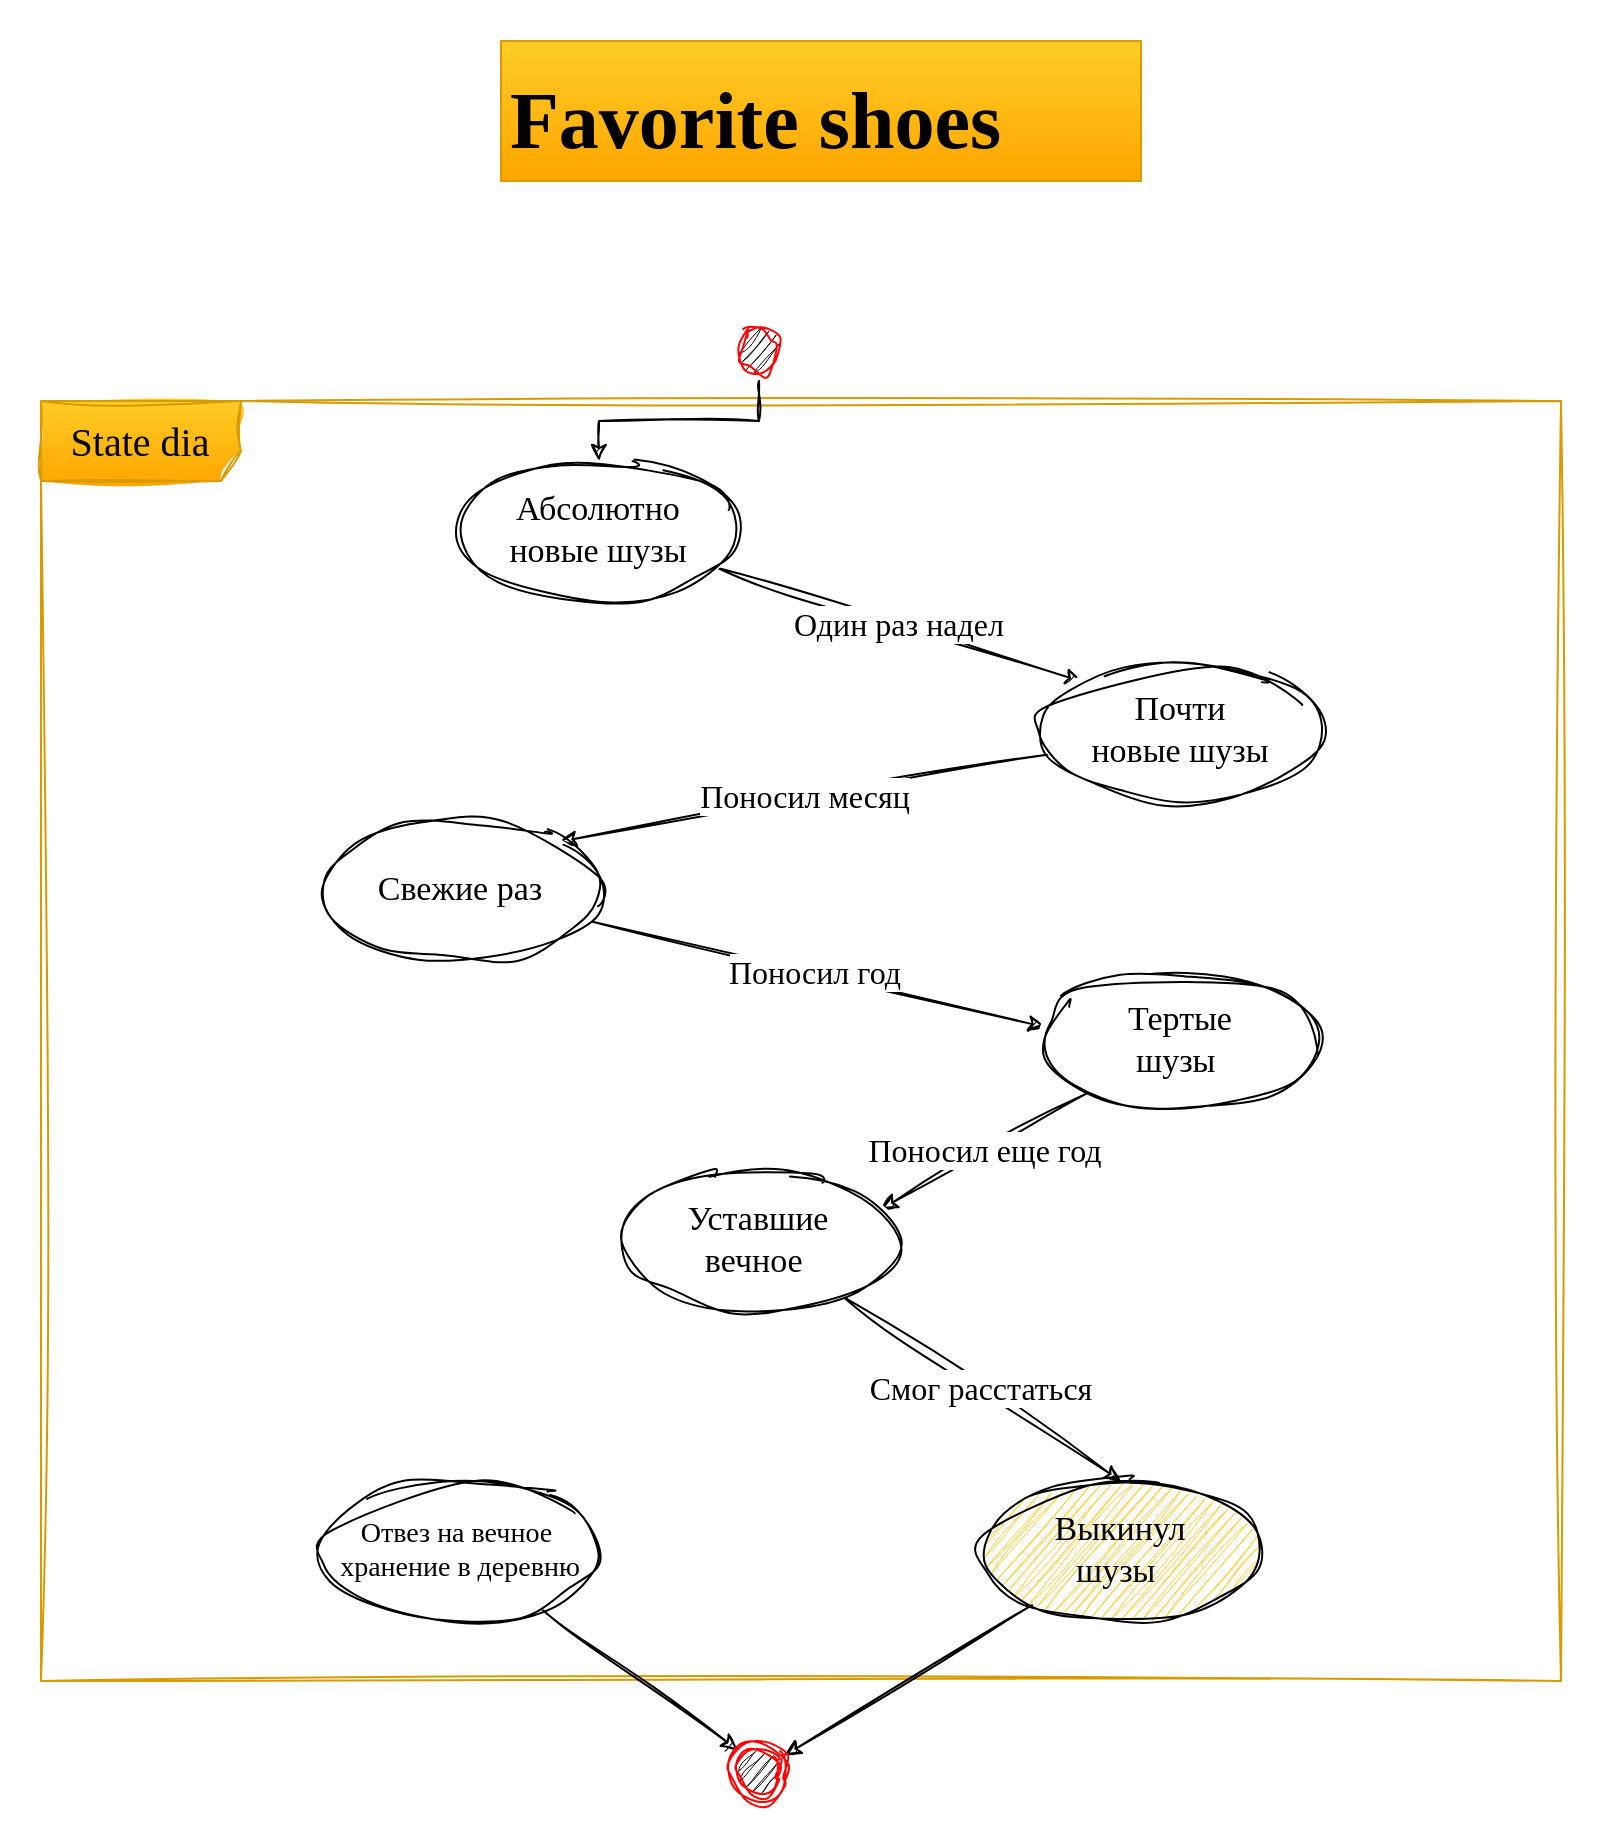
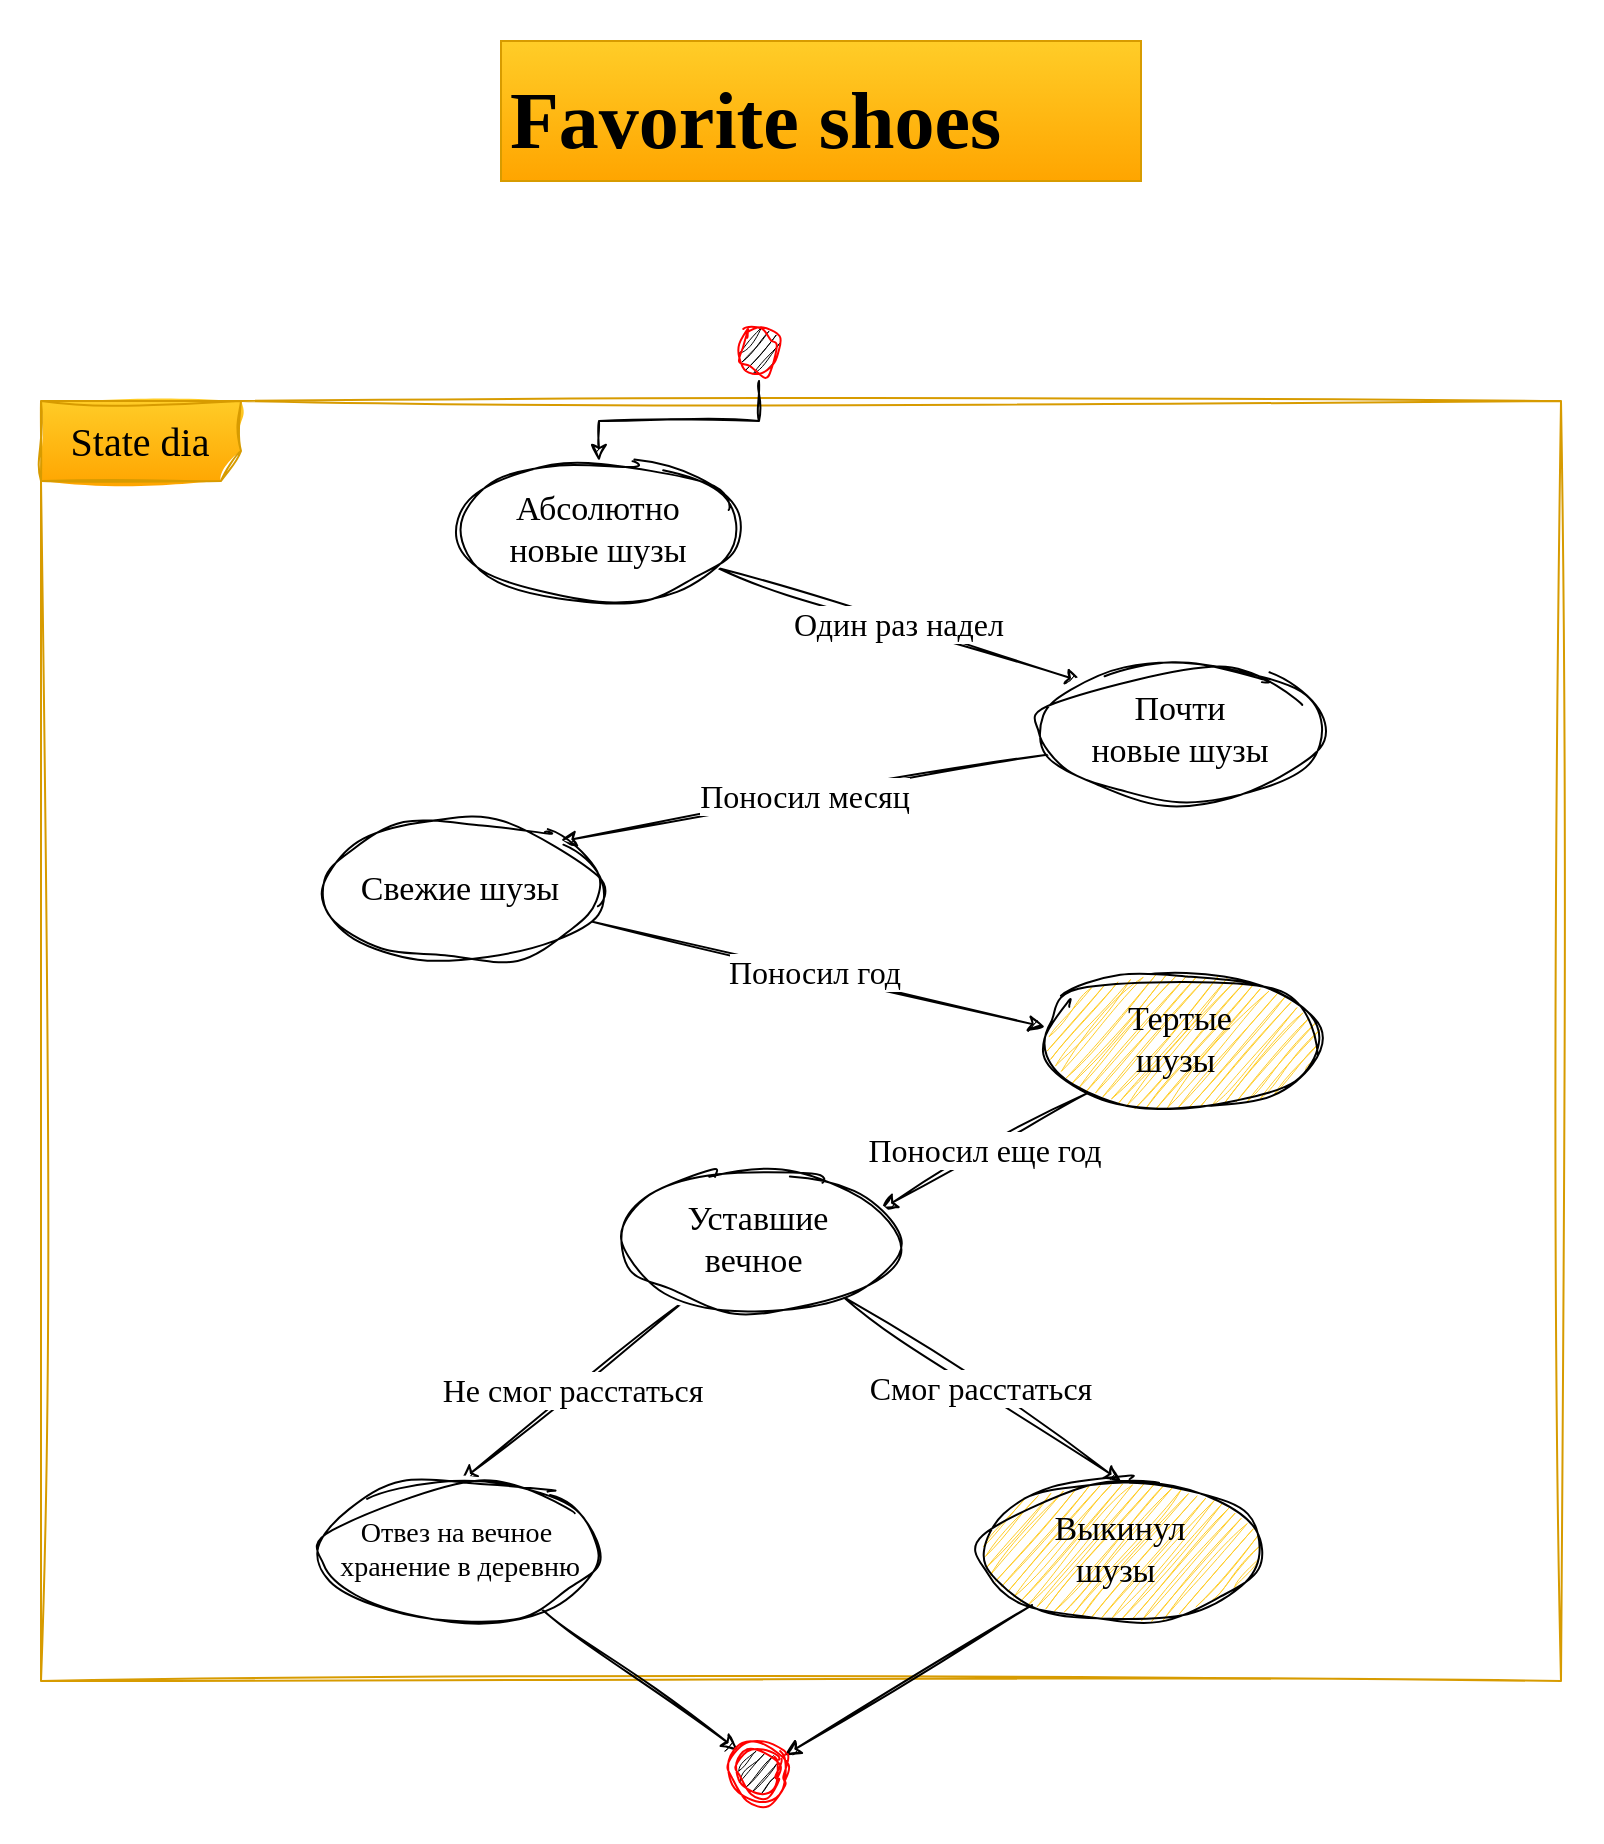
(461, 891) -> (461, 891)
(1181, 1041) -> (1181, 1041)
none -> (638, 1338)
